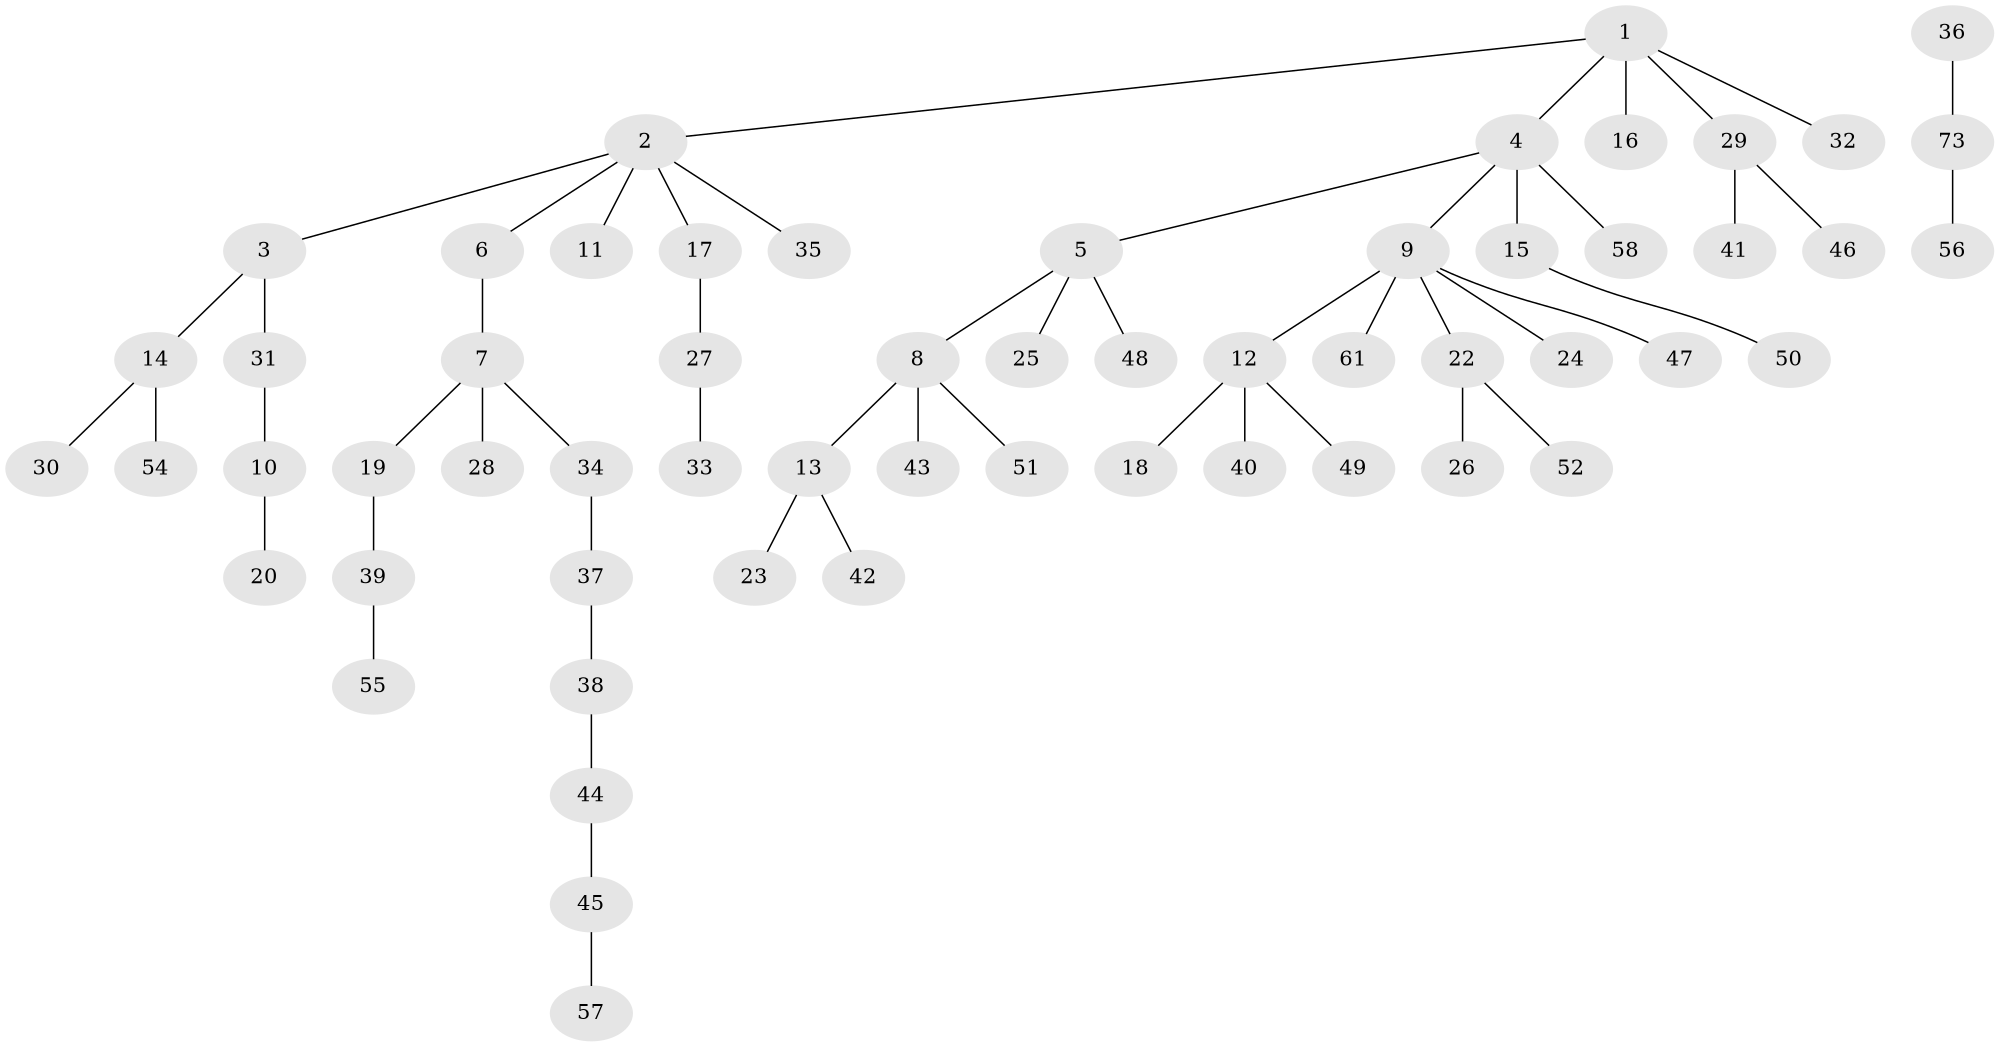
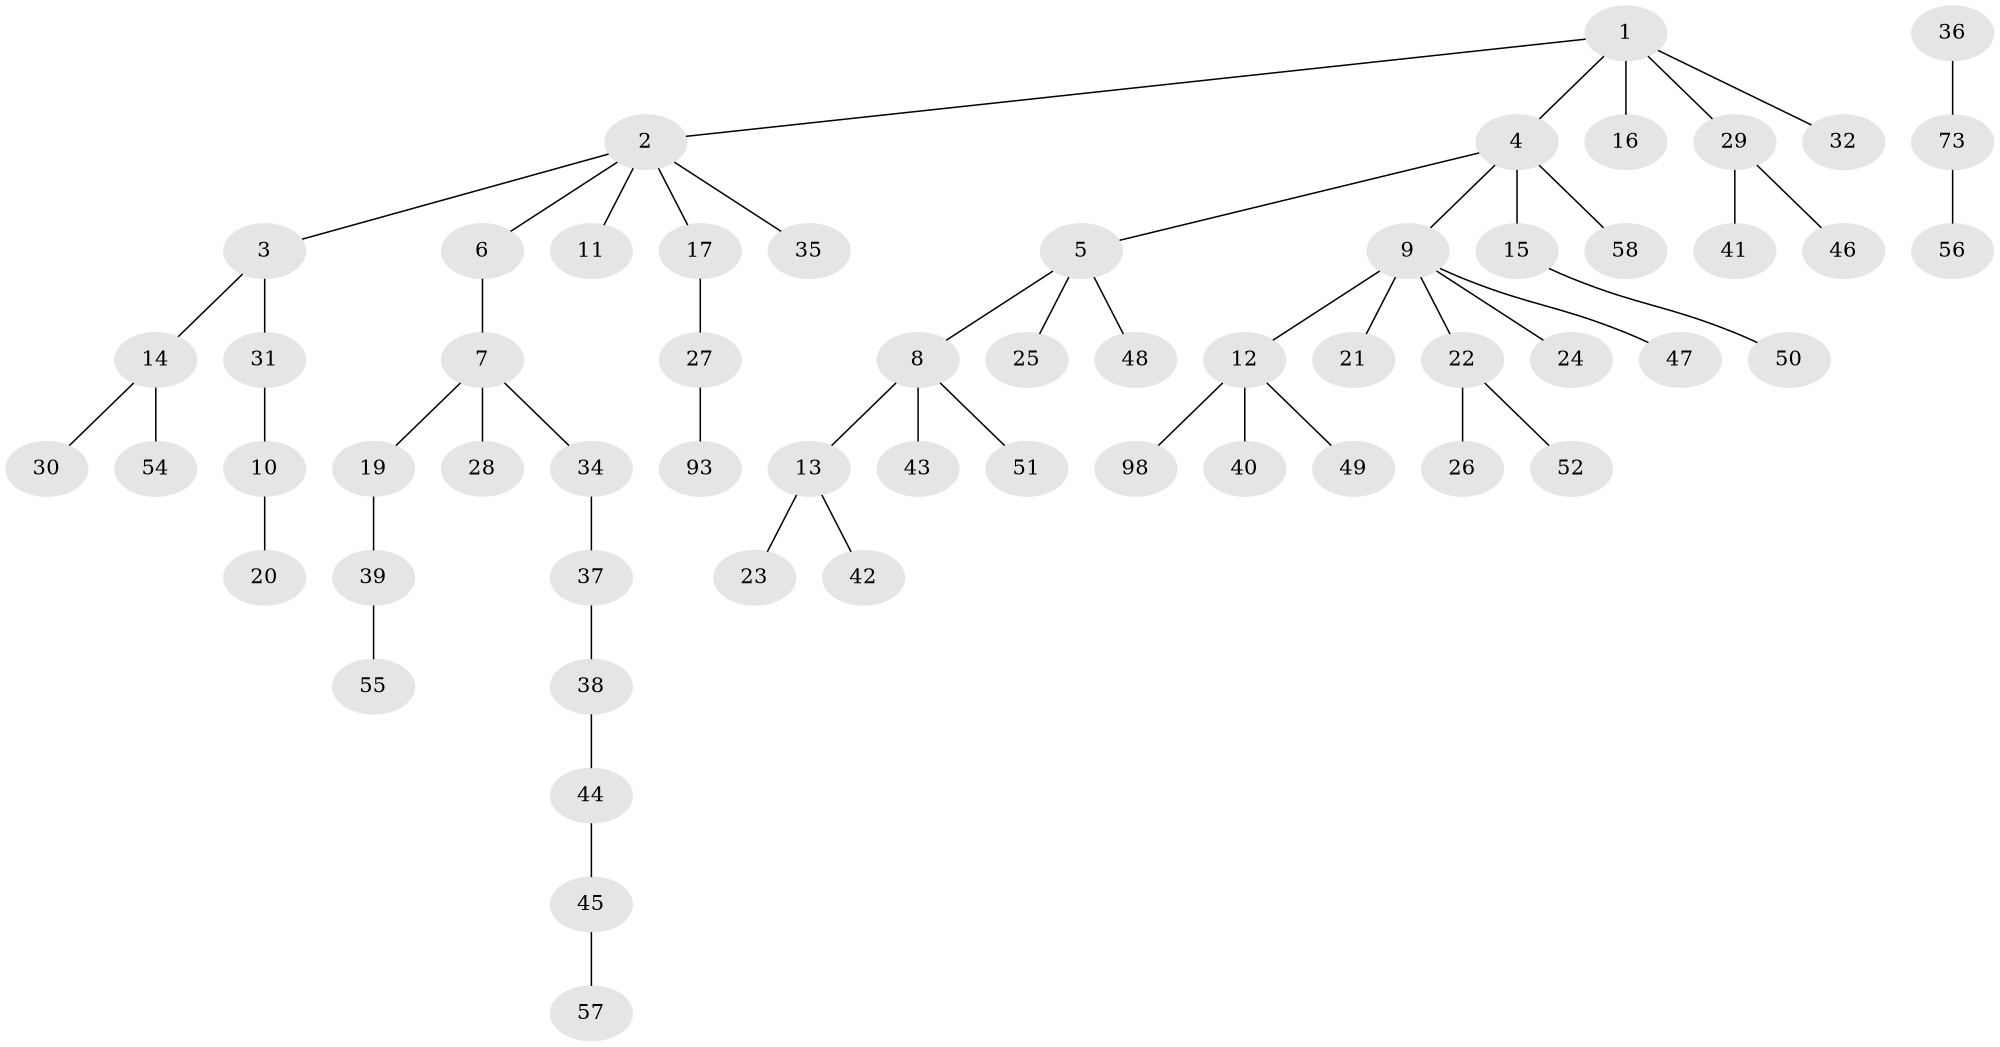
(1354, 360) -> (1354, 360)
(700, 469) -> (700, 469)
(1136, 469) -> (1136, 469)
